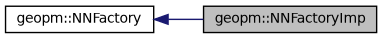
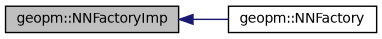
(186, 19) -> (211, 19)
